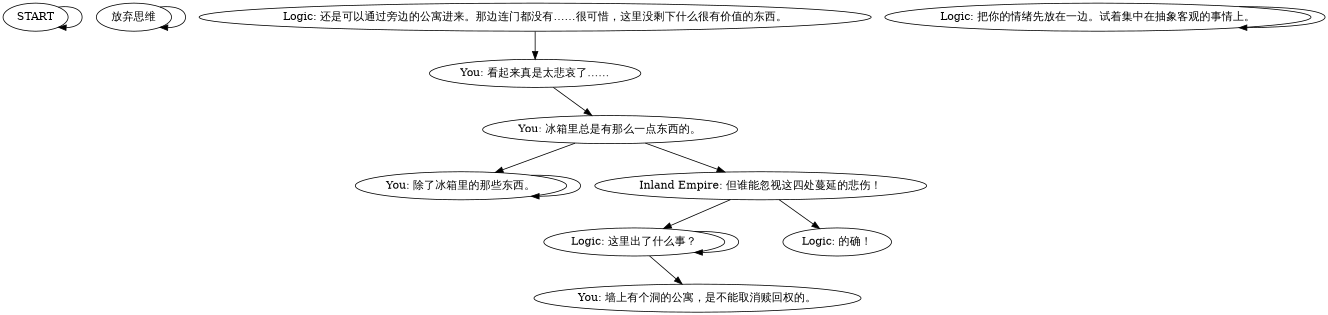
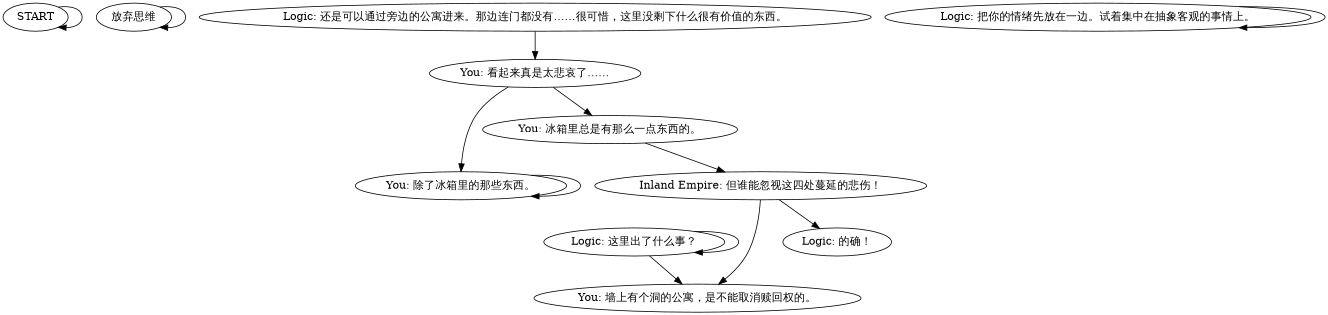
(539, 156) -> (474, 119)
(701, 213) -> (752, 244)
